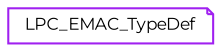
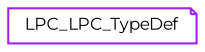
(111, 26) -> (102, 26)
